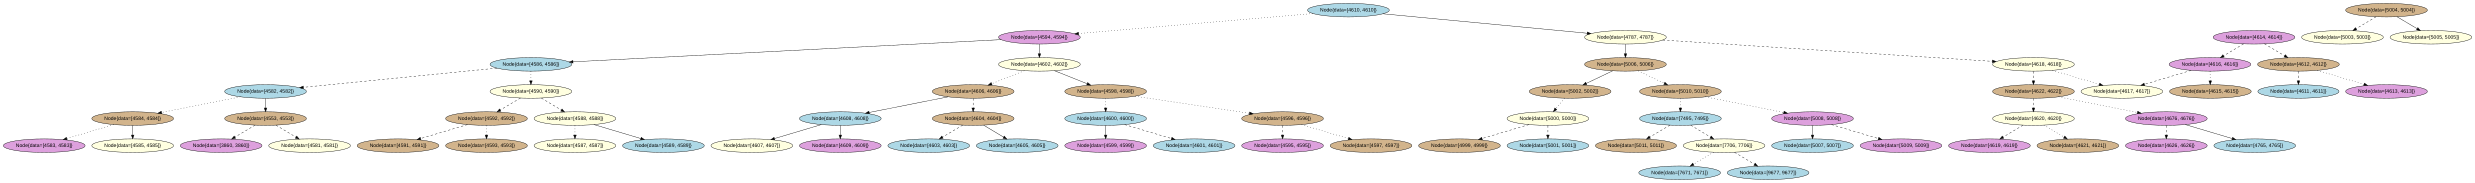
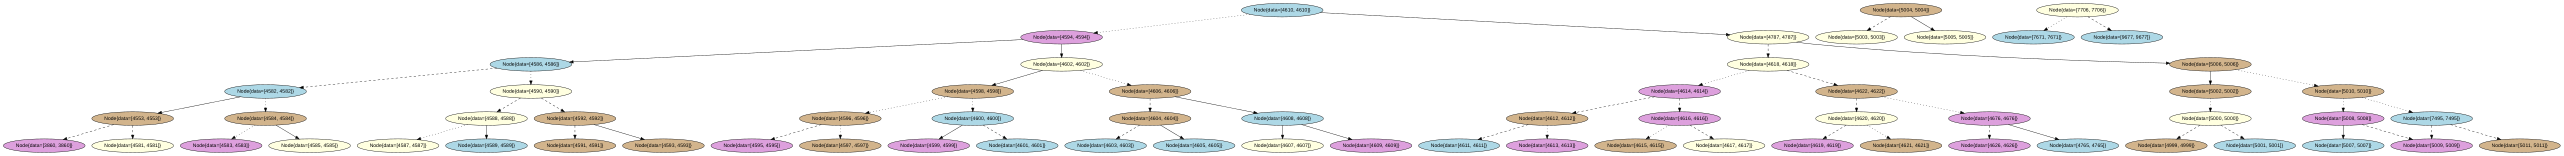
(2076, 77) -> (1726, 77)
(486, 130) -> (617, 132)
(1701, 131) -> (2432, 130)
